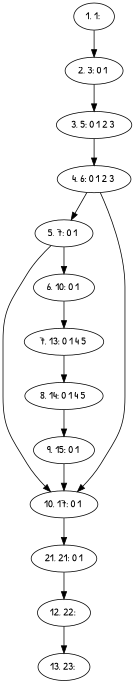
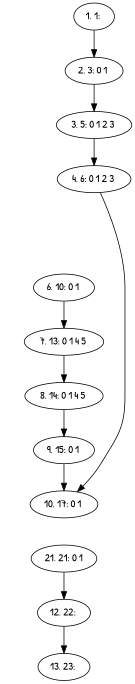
(64, 233) -> none
(64, 528) -> none
